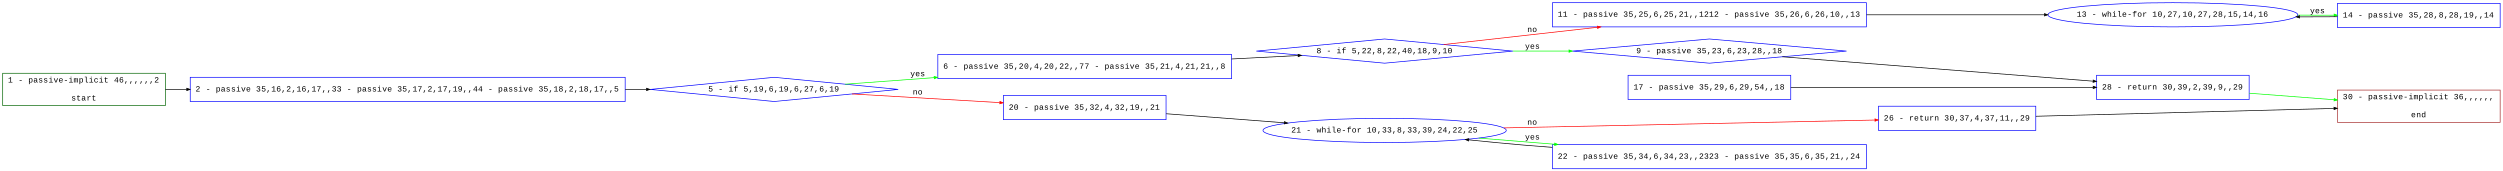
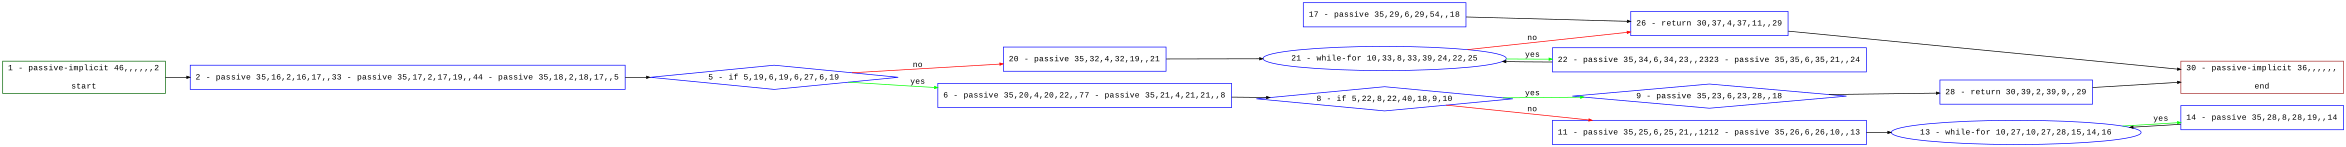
(1942, 87) -> (1547, 19)
(2292, 96) -> (2135, 85)
